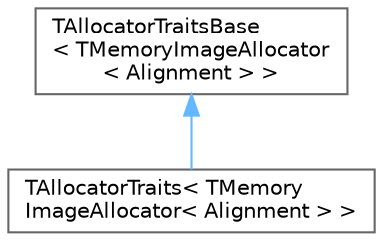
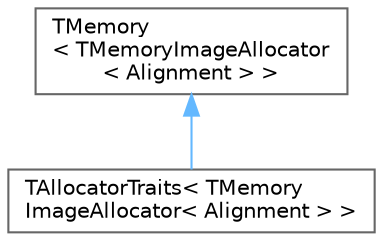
(192, 51) -> (192, 51)
